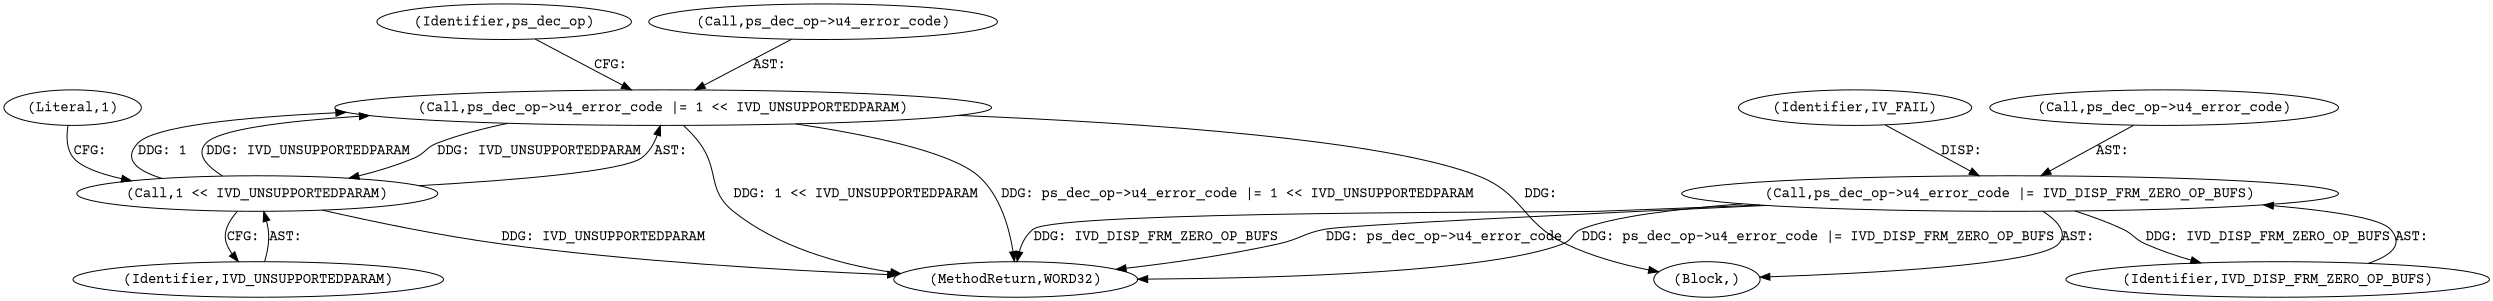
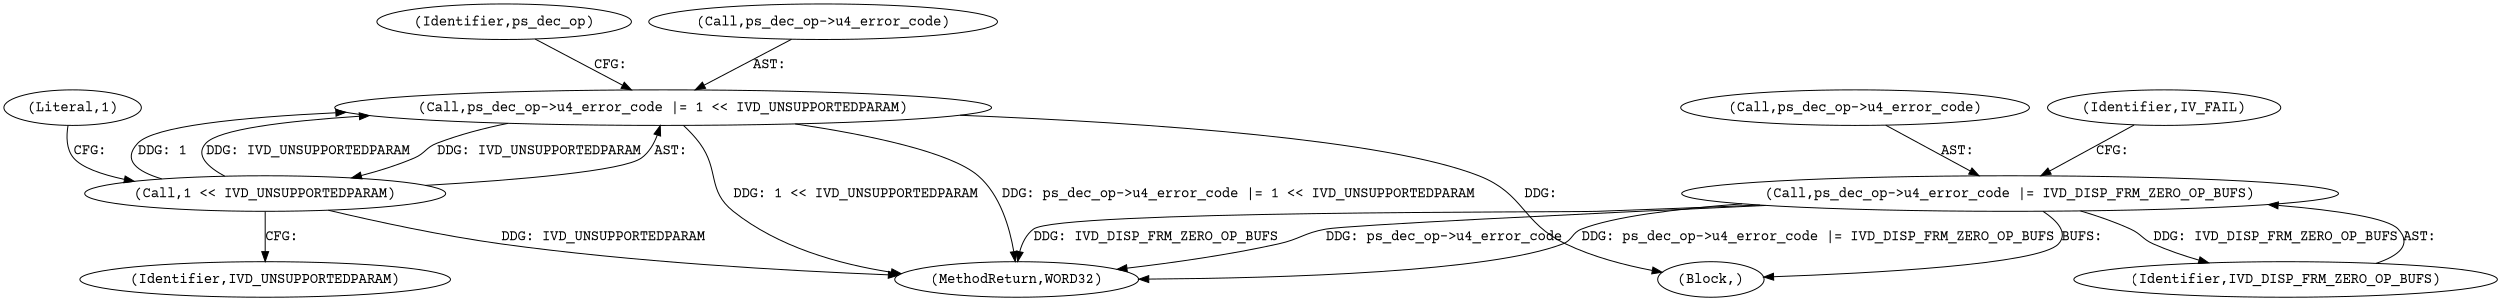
(1966, 151) -> (2117, 151)
(2082, 237) -> (2086, 237)
(269, 241) -> none
